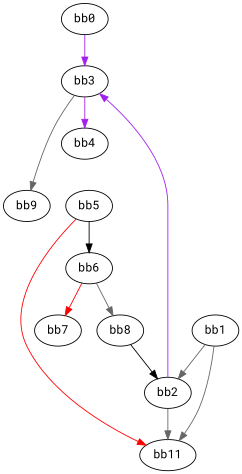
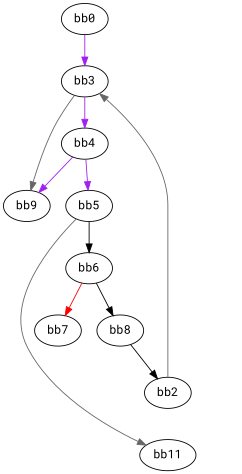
none -> (87, 171)
none -> (59, 172)
(168, 228) -> (168, 228)
(103, 296) -> (103, 296)
(215, 331) -> none
(28, 348) -> (28, 348)
(168, 420) -> none
